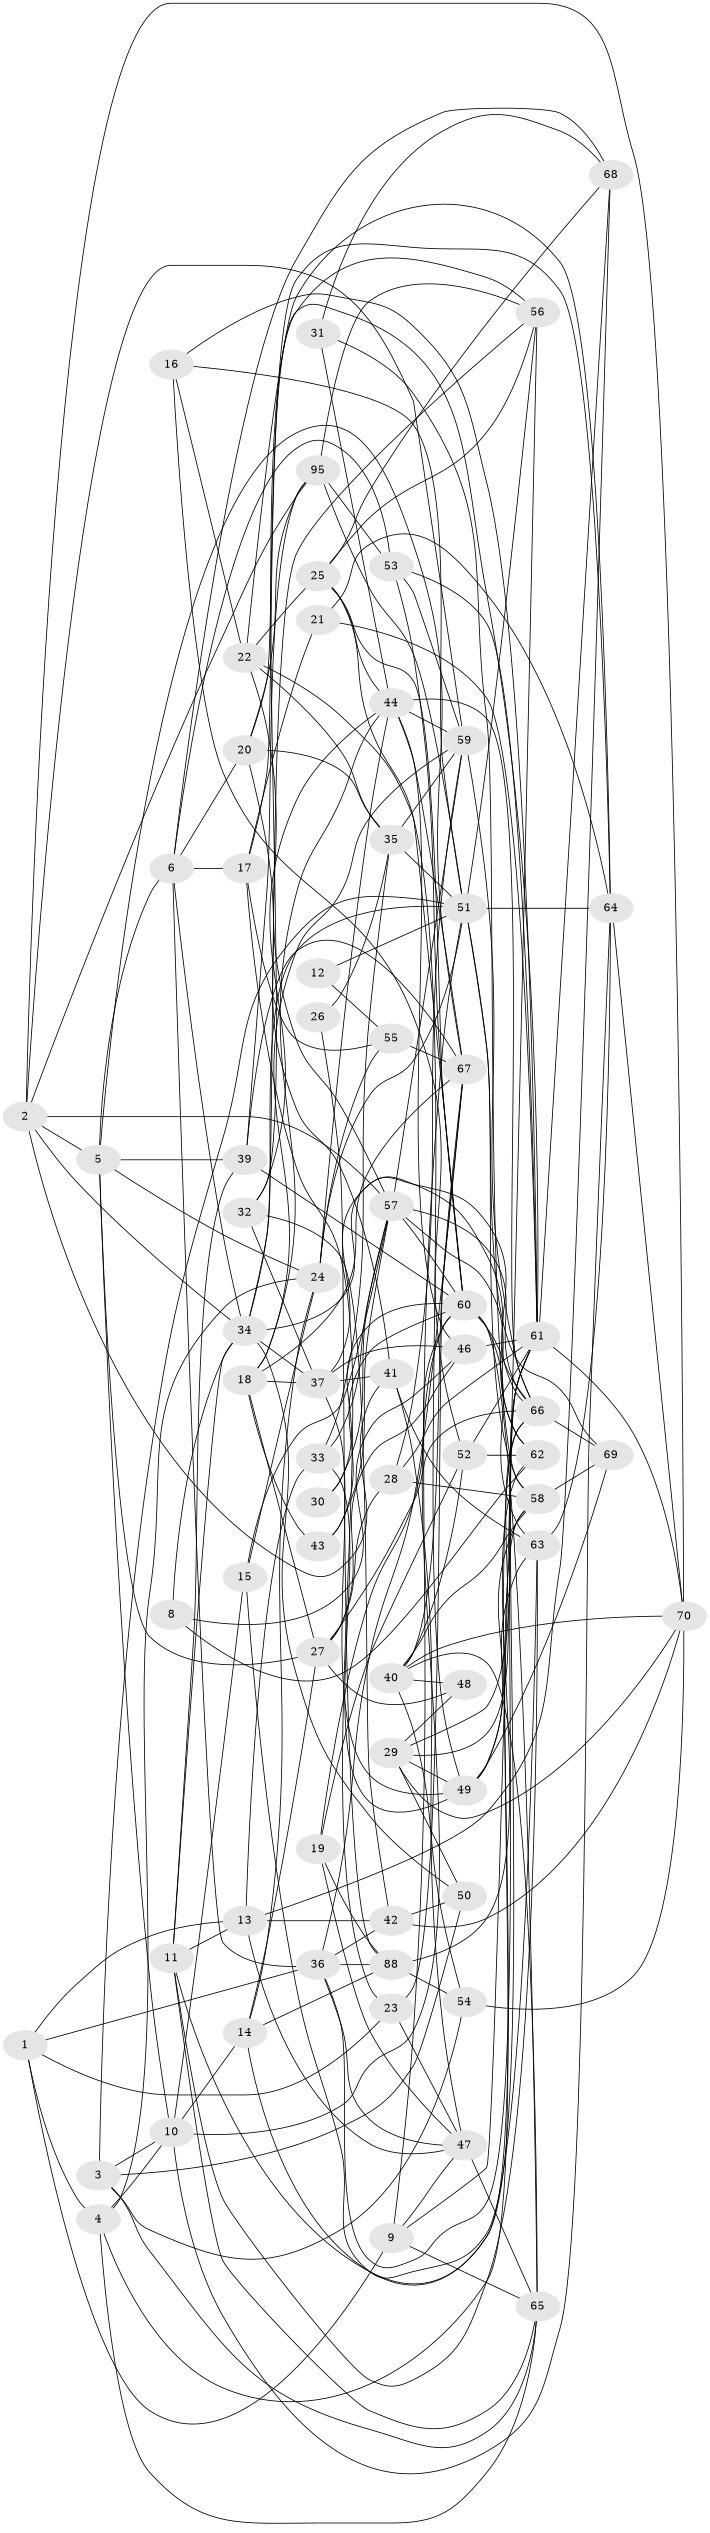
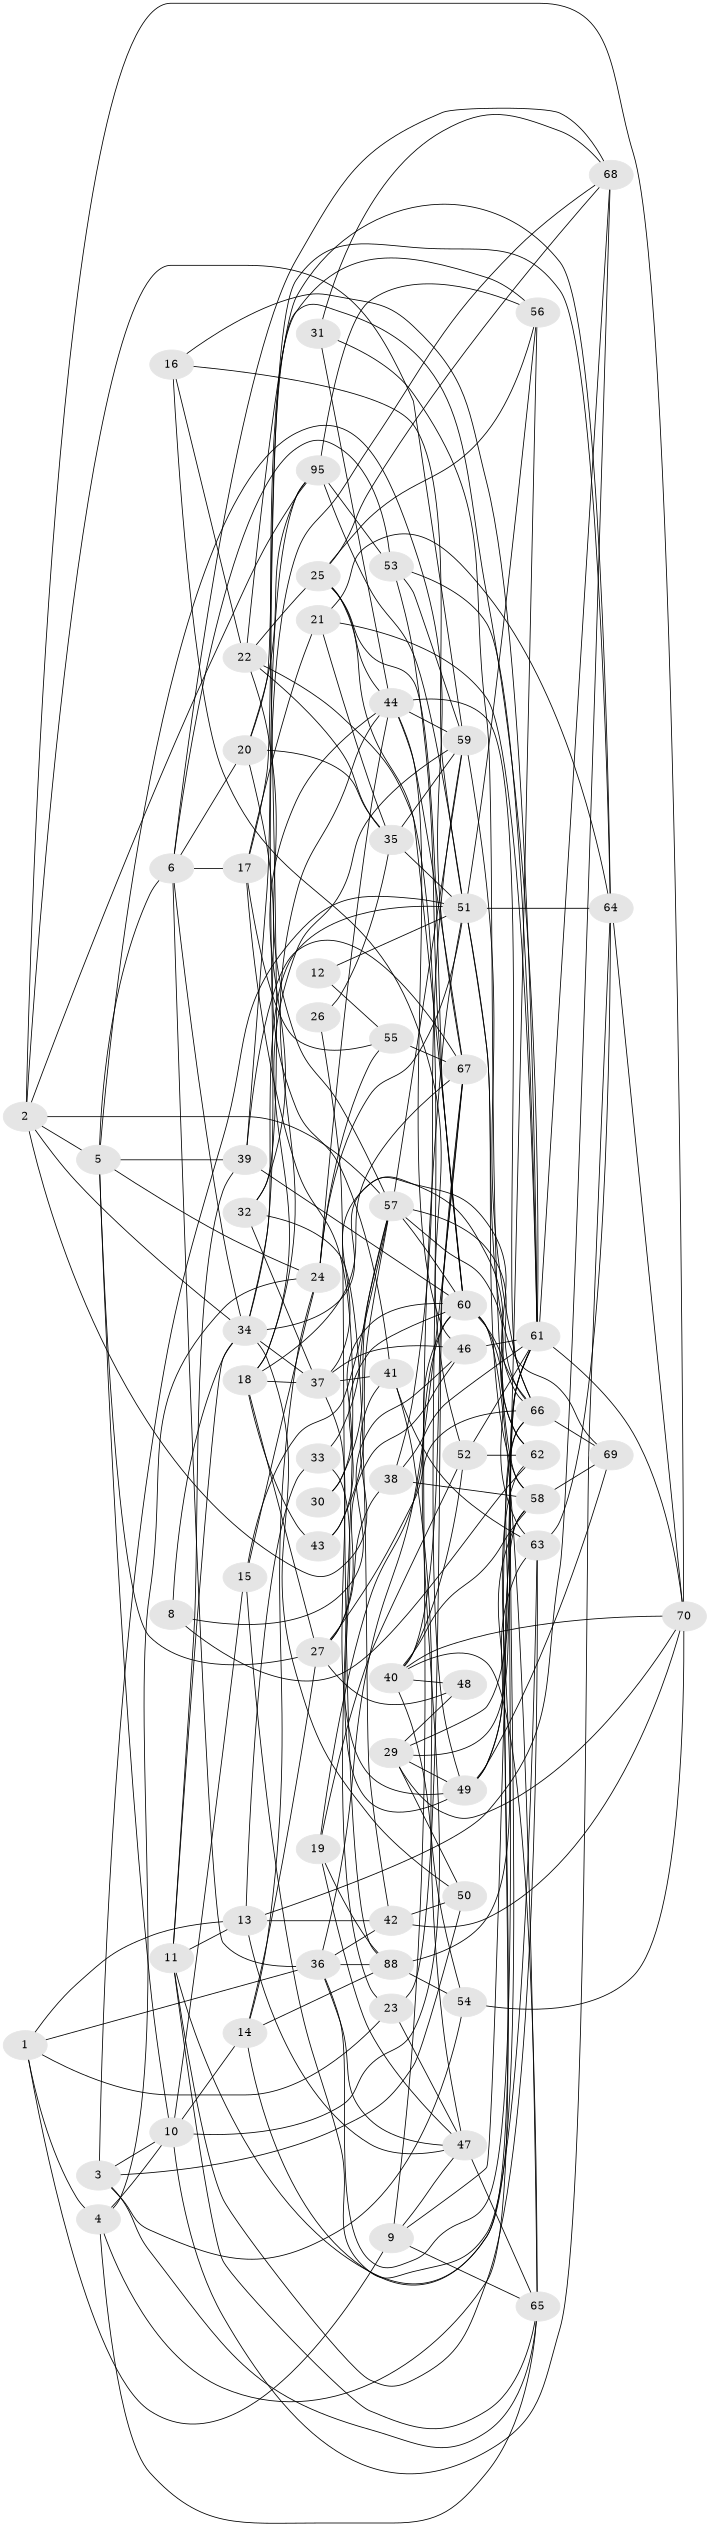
(279, 719) -> (280, 634)
(363, 1166) -> (355, 740)
(391, 1480) -> (391, 1480)
